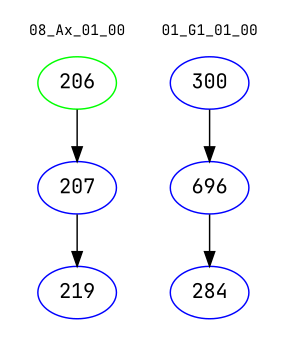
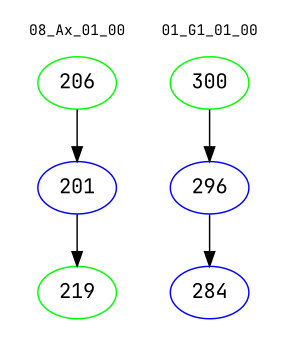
(210, 83) -> (210, 83)
(77, 188) -> (77, 188)
(210, 188) -> (210, 188)
(77, 293) -> (77, 293)
